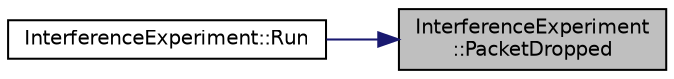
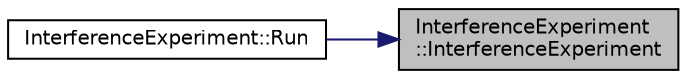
(533, 39) -> (539, 39)
